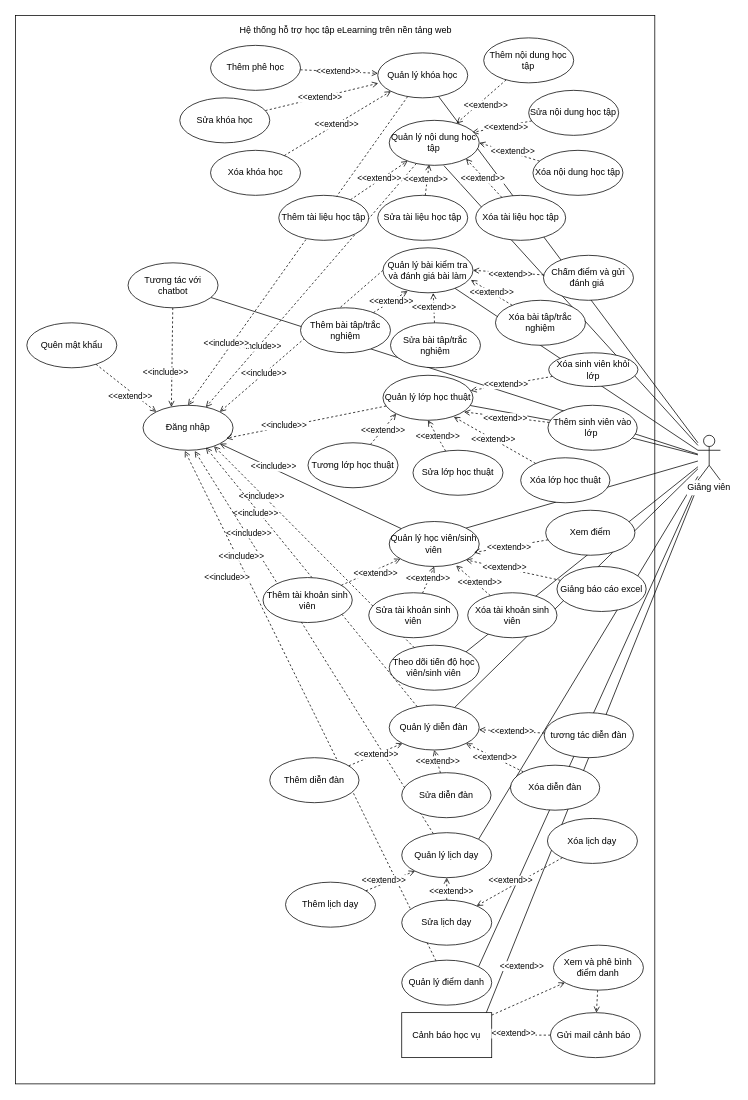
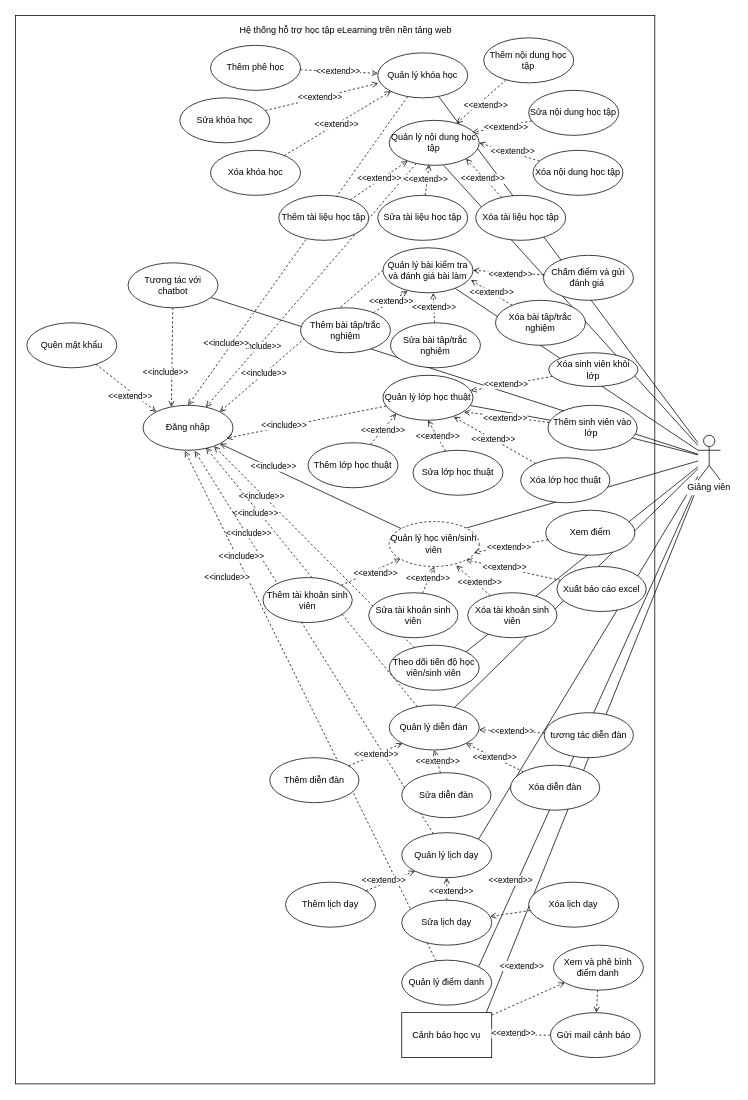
(353, 465) -> (353, 465)
(434, 544) -> (434, 544)
(602, 589) -> (602, 589)
(592, 841) -> (574, 905)
